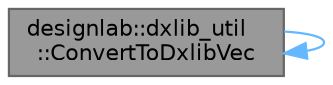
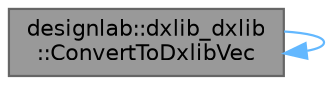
(146, 42) -> (146, 42)
